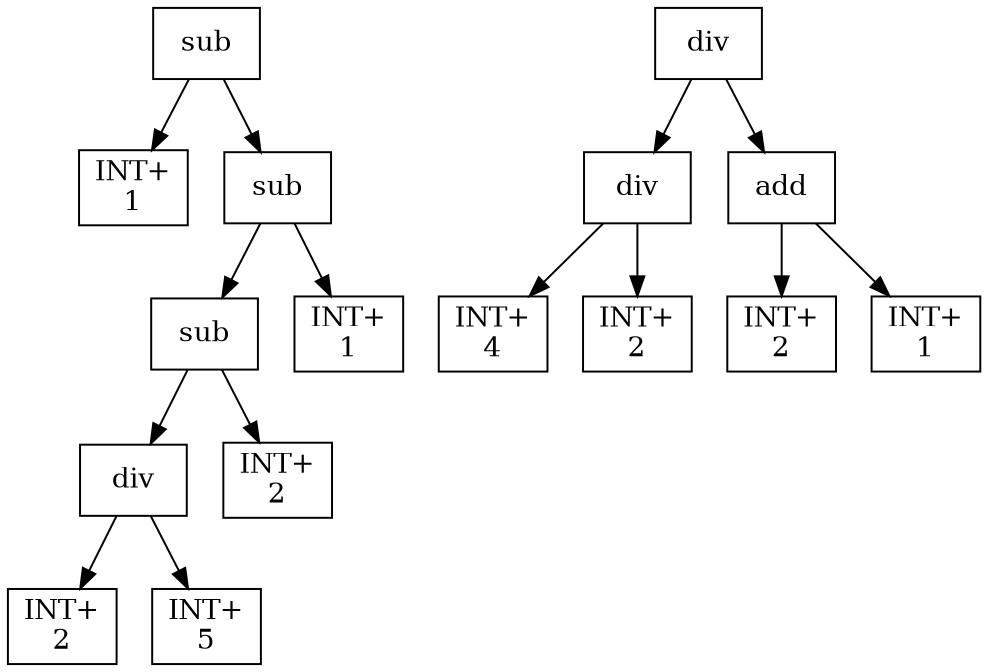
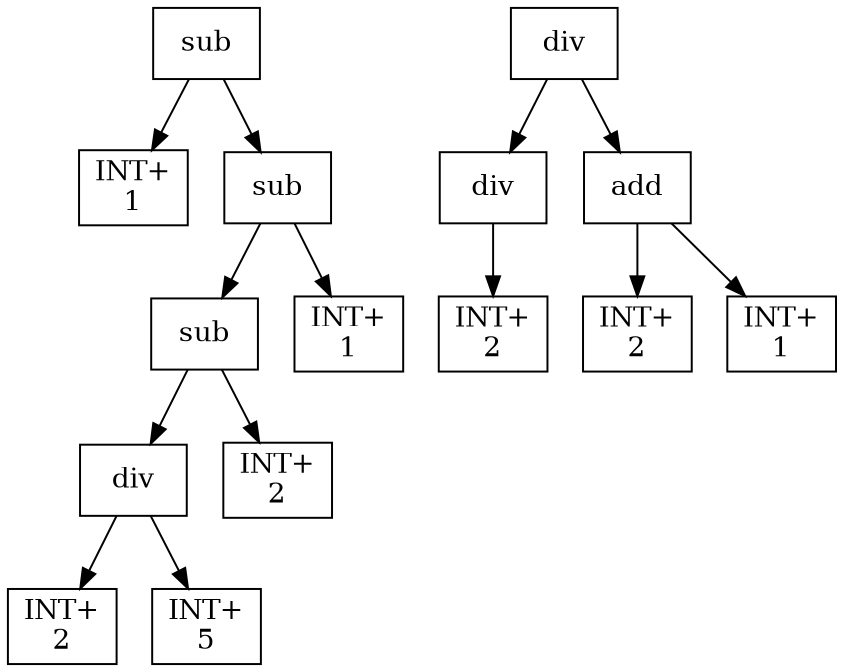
(493, 334) -> none
